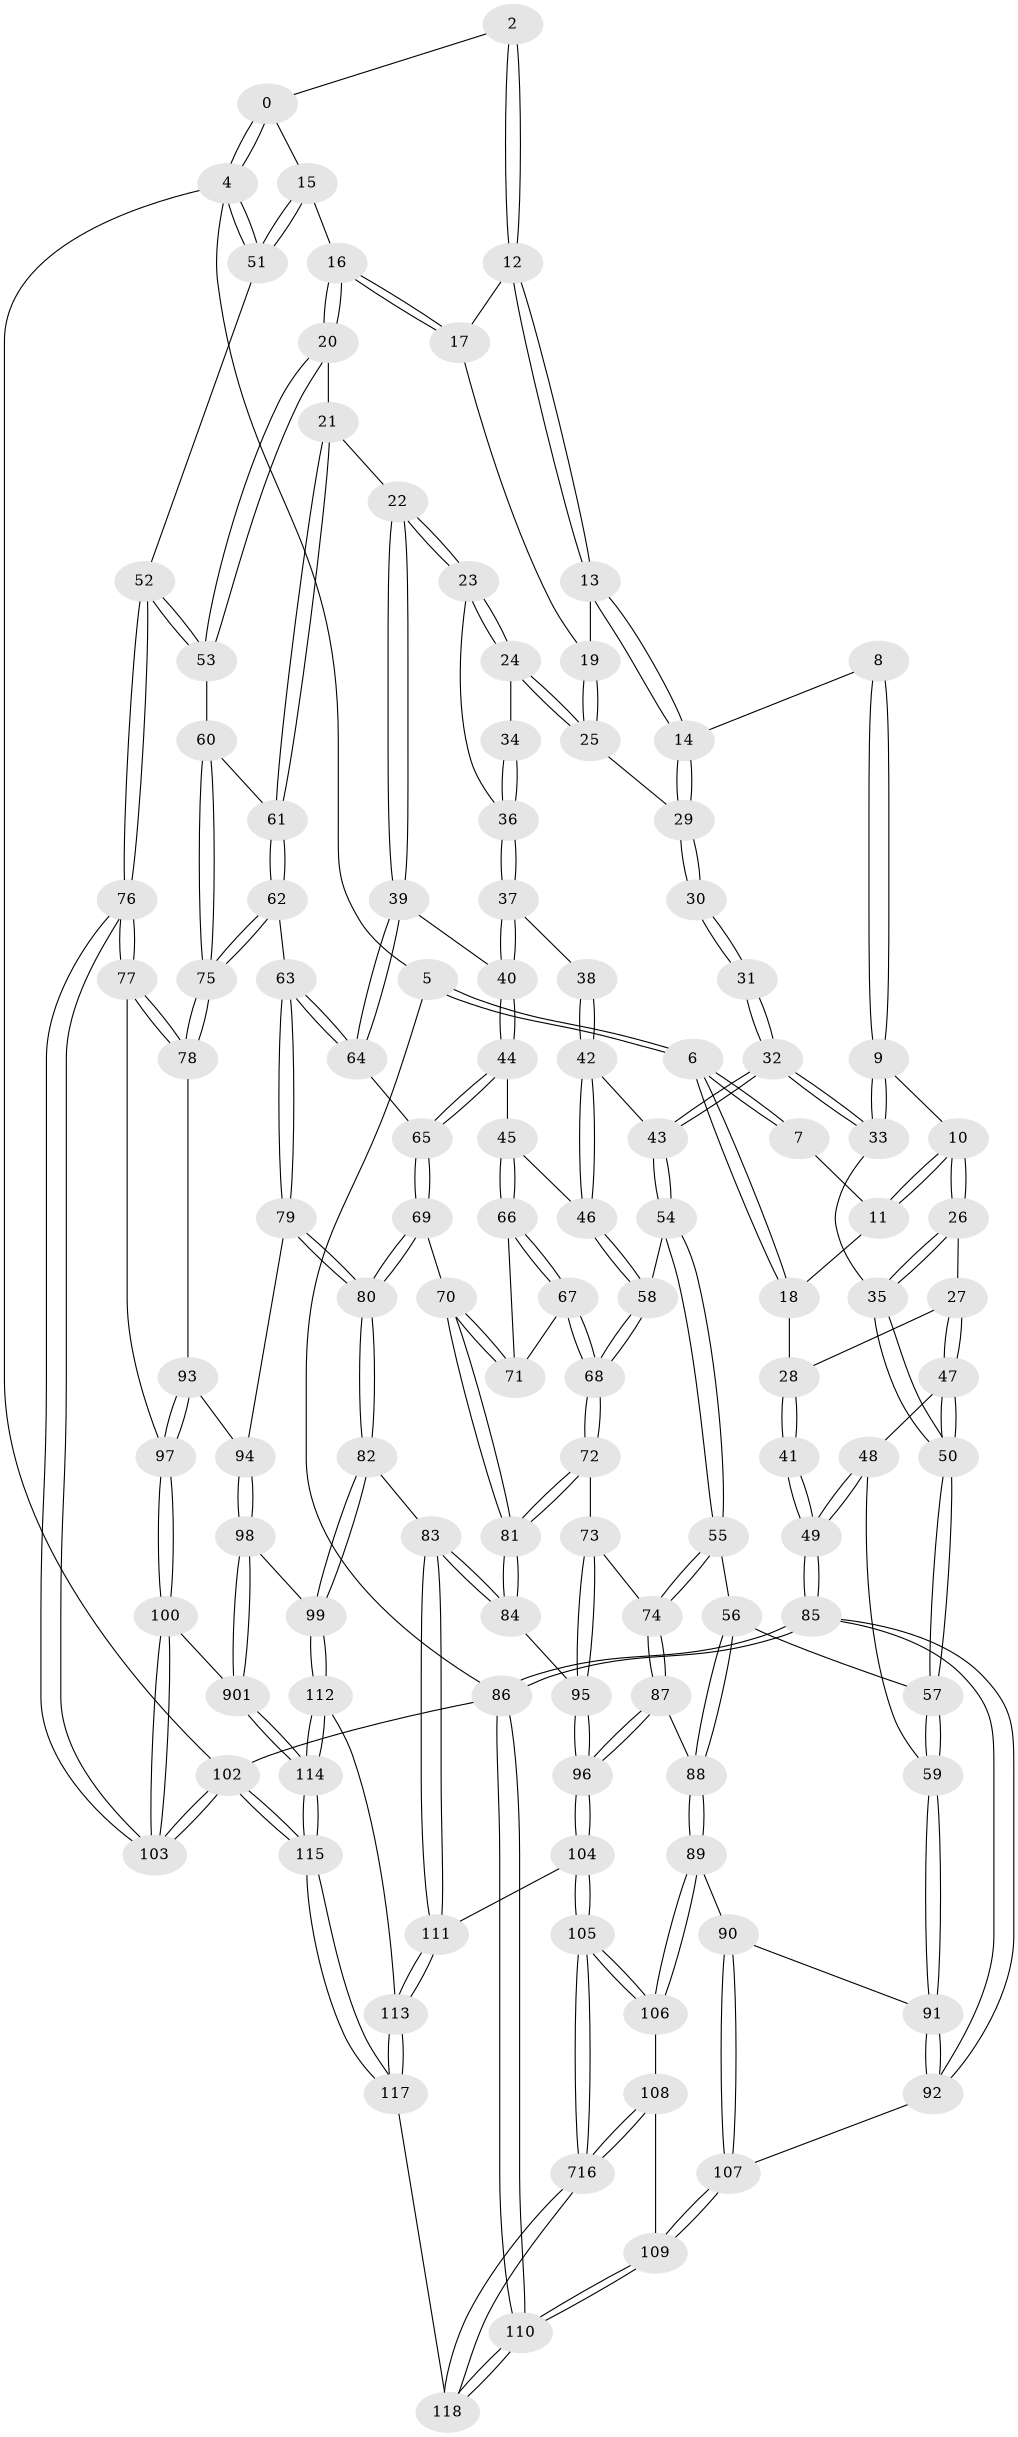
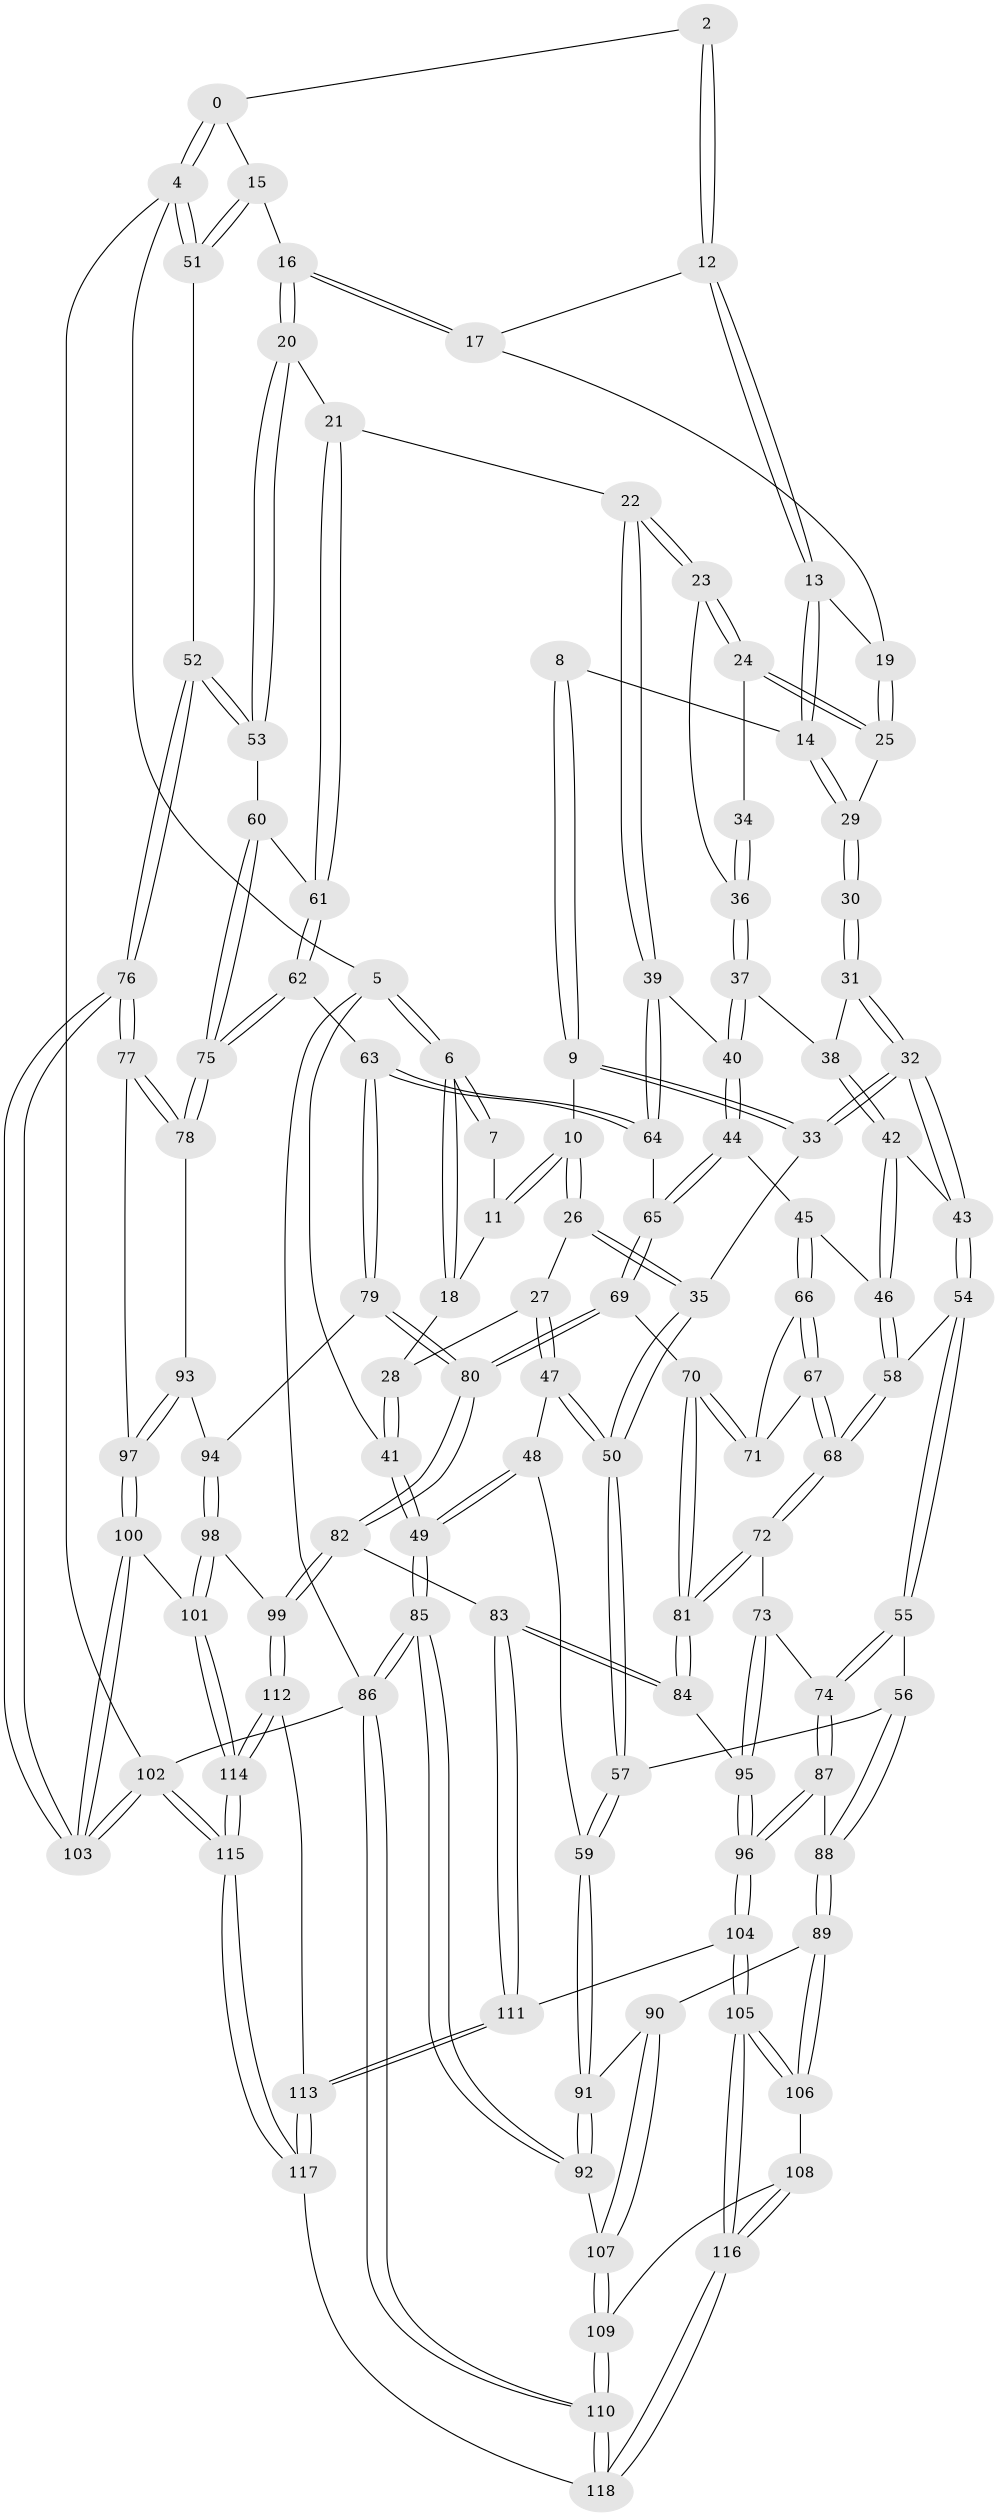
none -> (841, 1019)
none -> (310, 1218)
(238, 1696) -> (196, 1616)
(583, 2174) -> (727, 2253)
